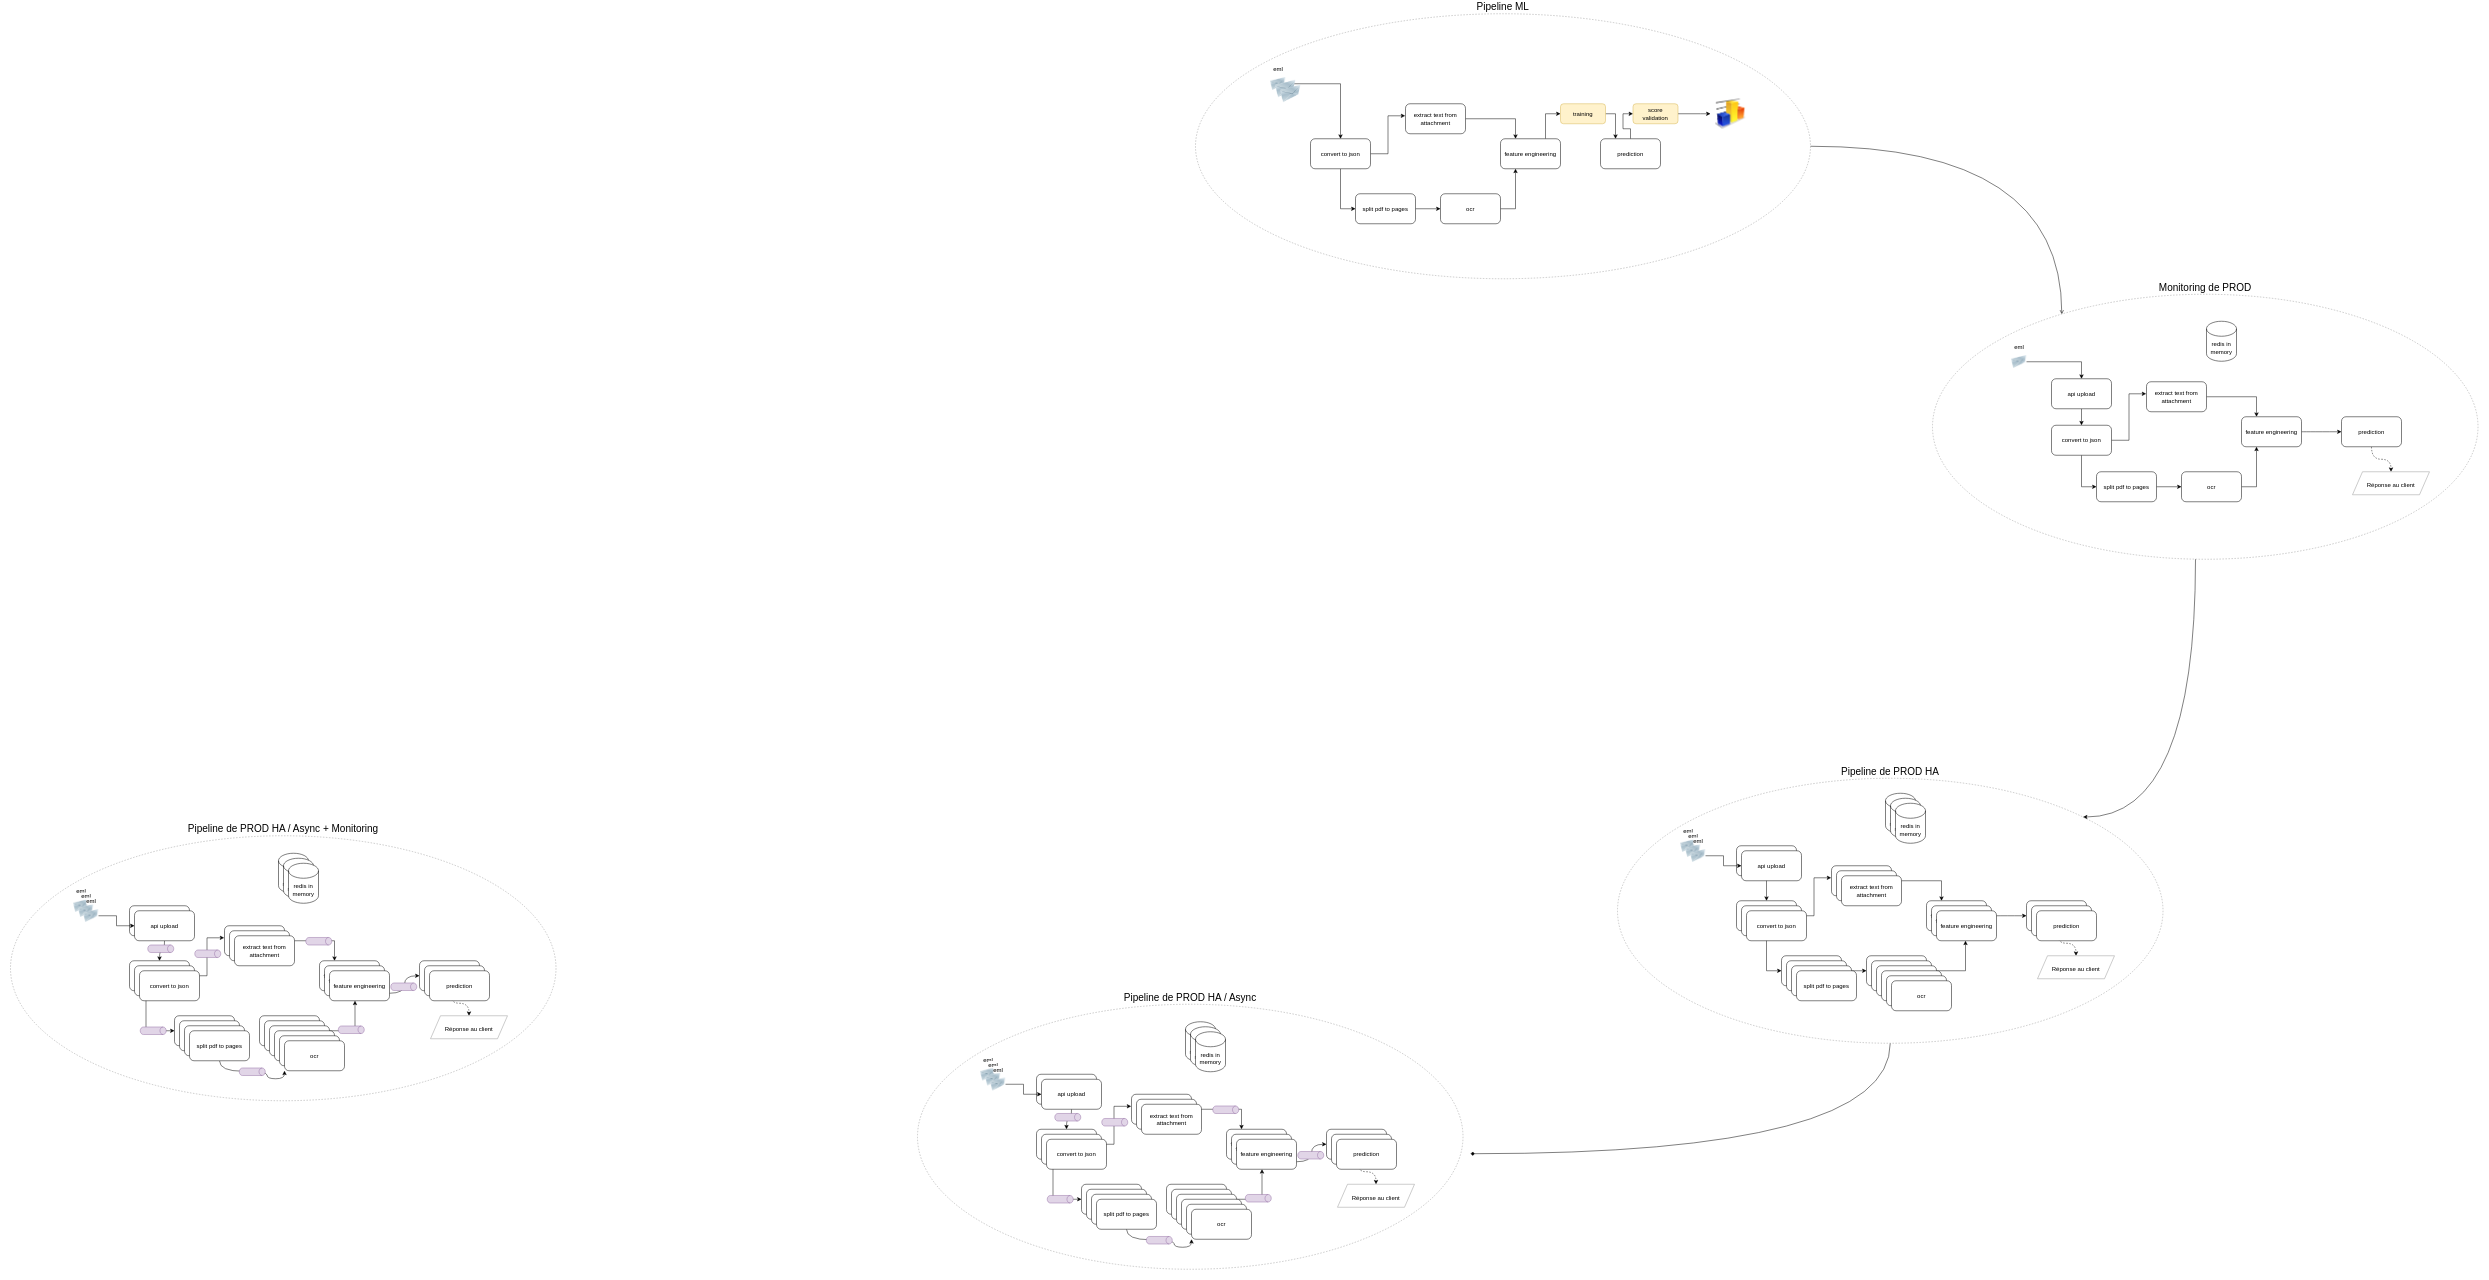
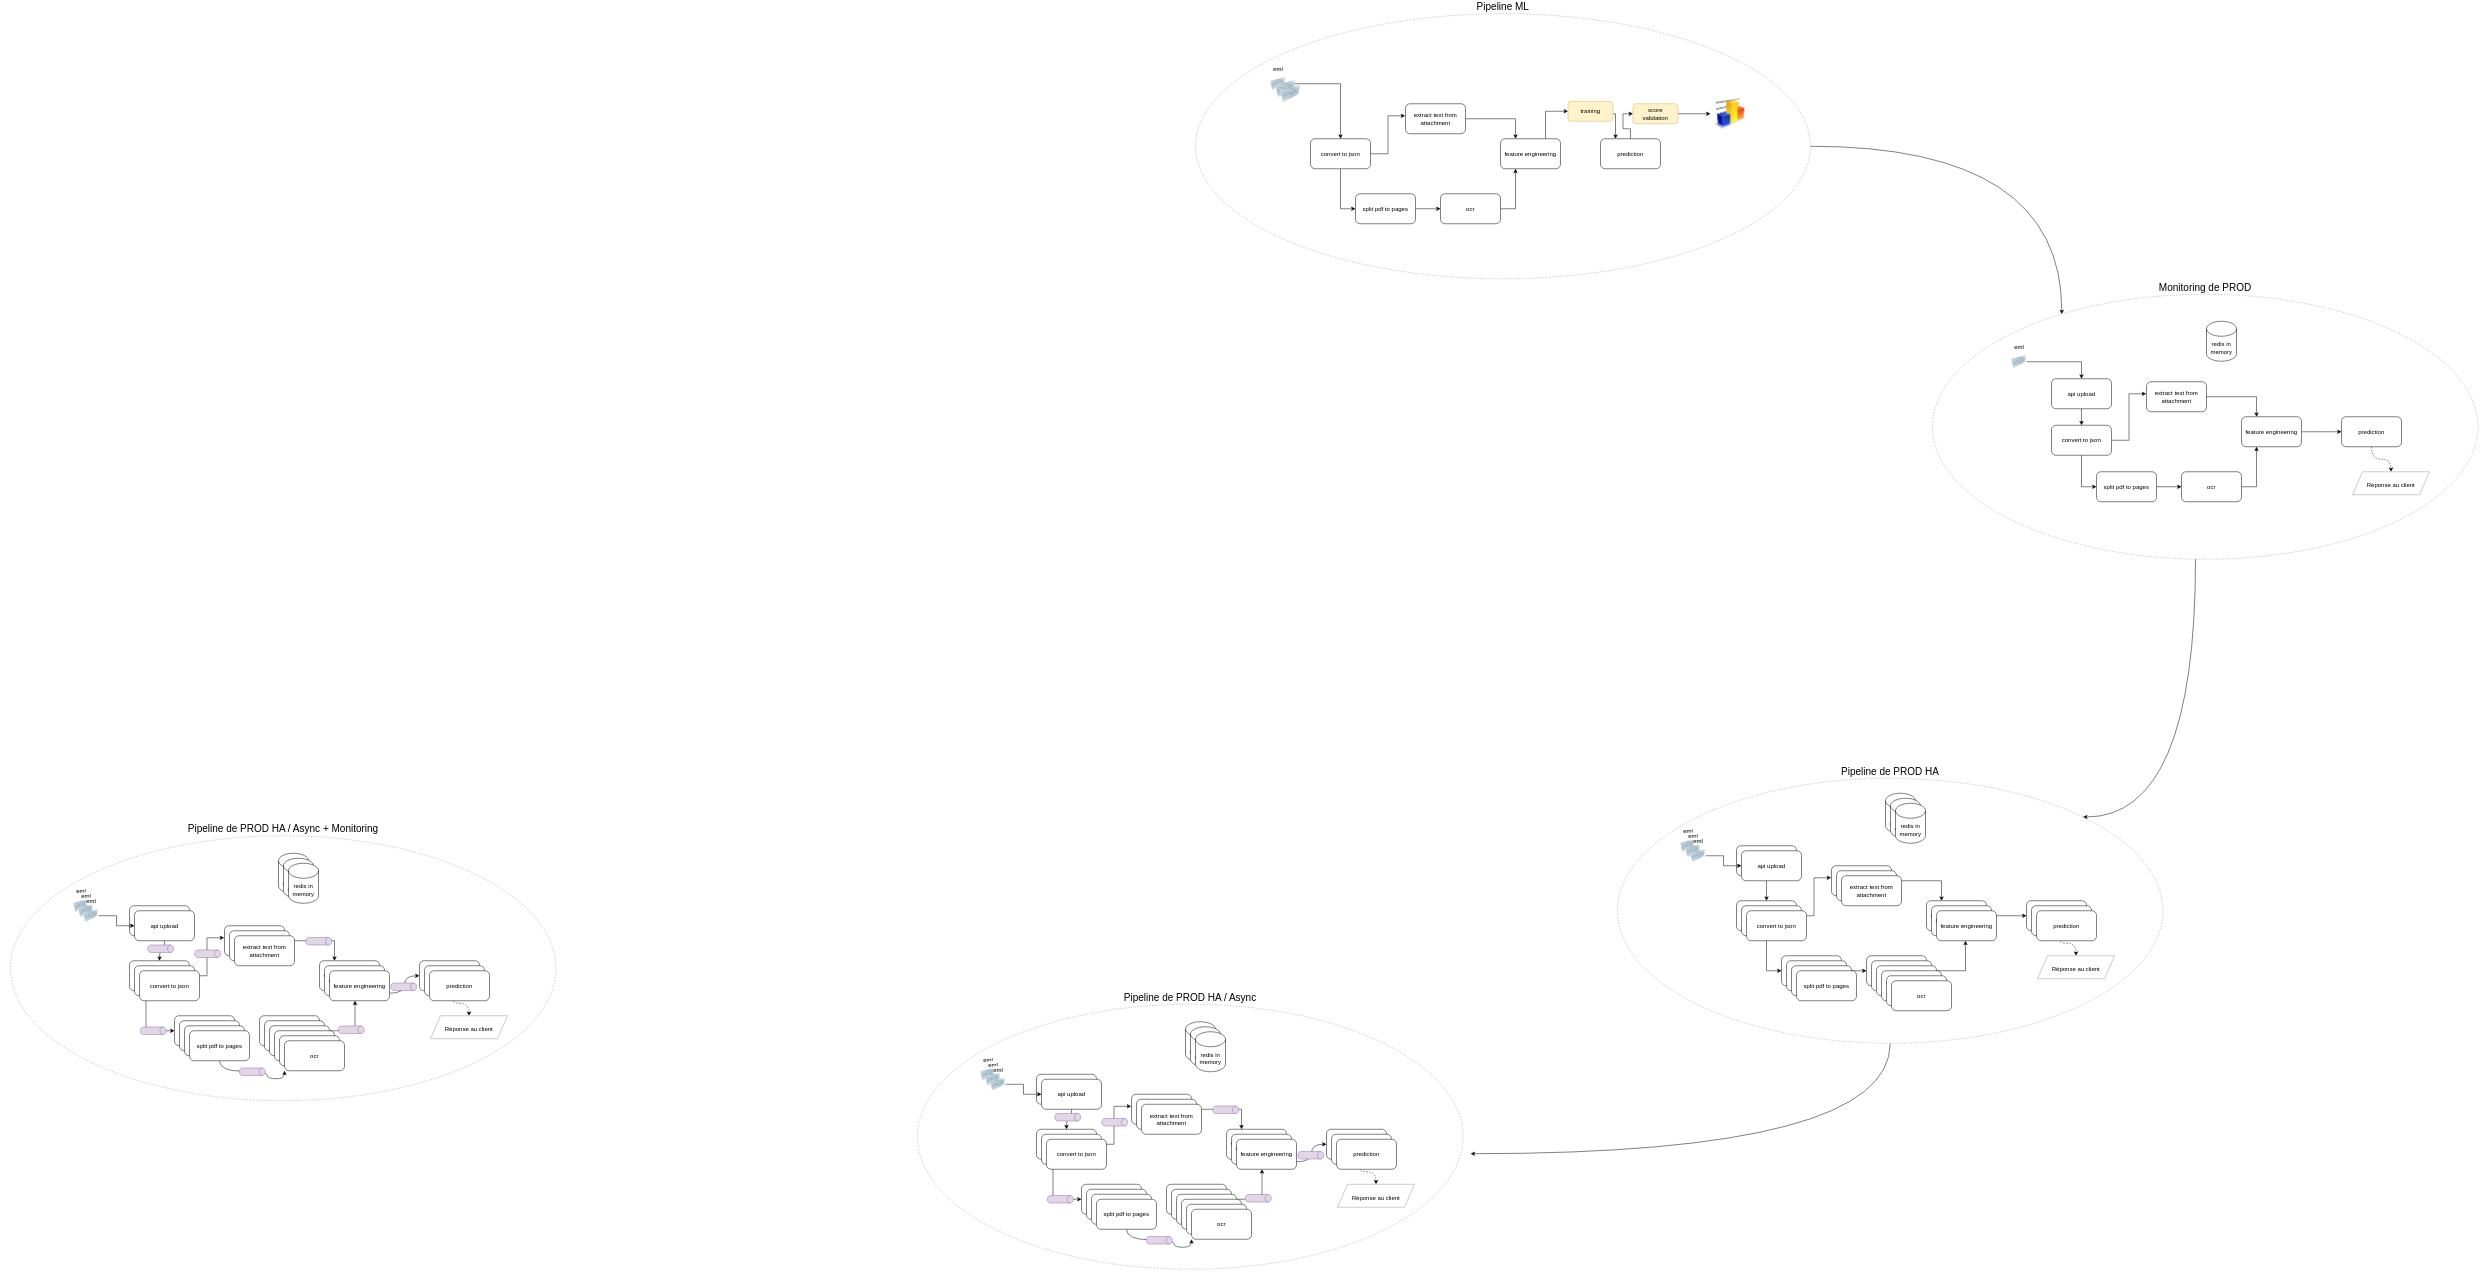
(1583, 114) -> (1590, 111)
(2061, 310) -> (2061, 309)
(1475, 1154) -> (1475, 1154)
